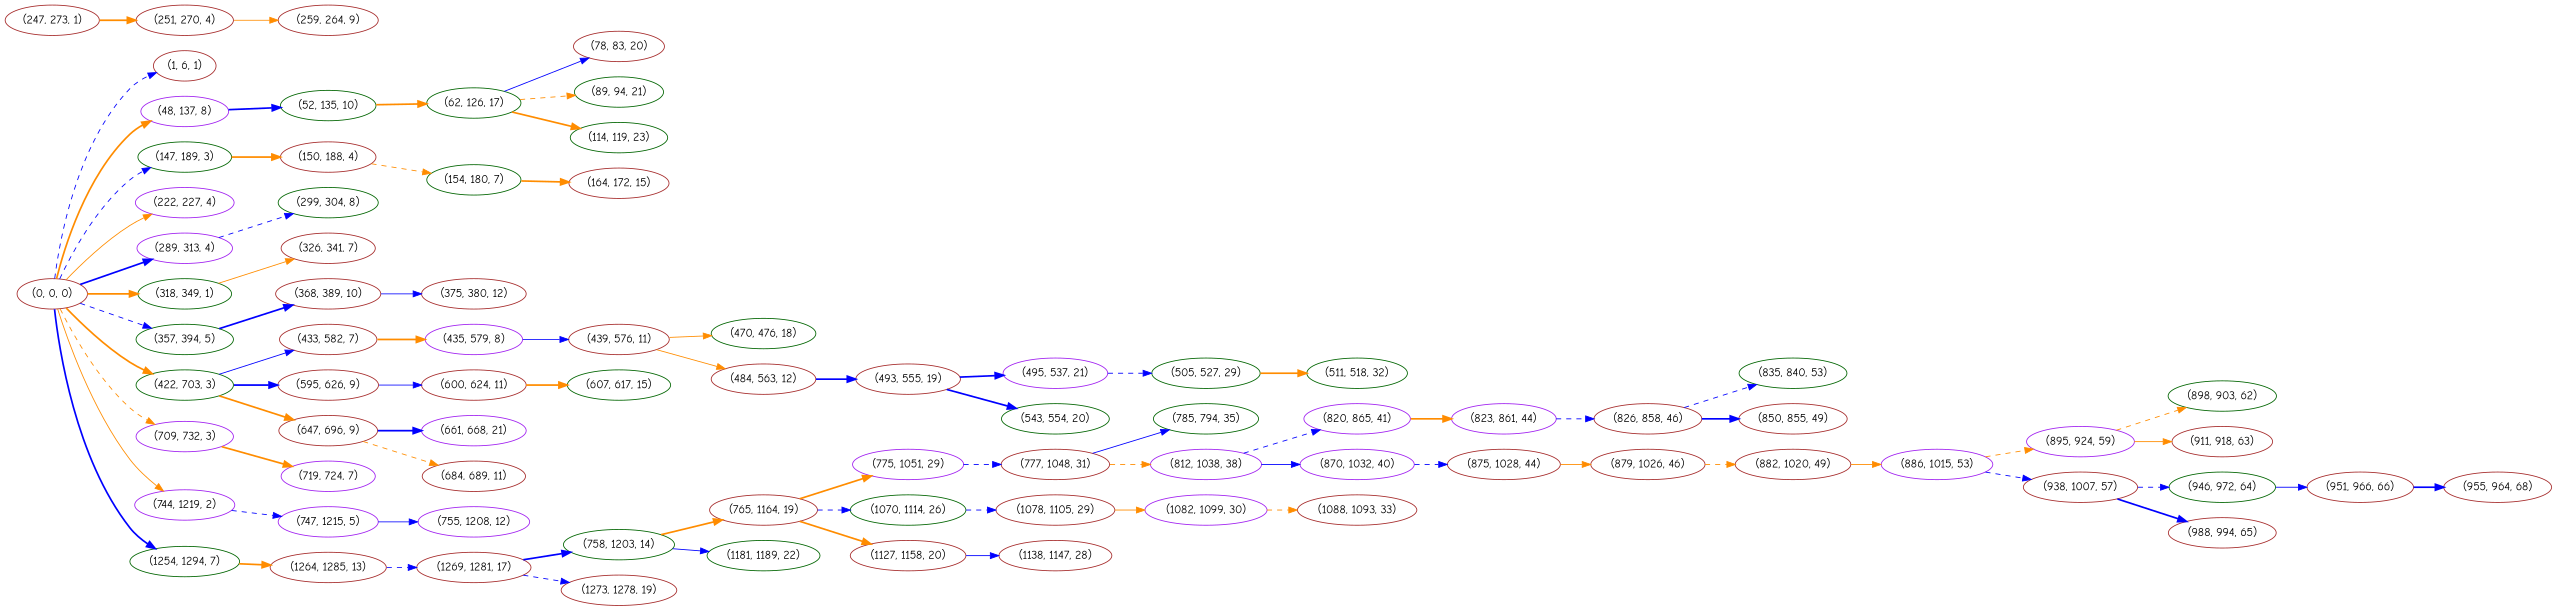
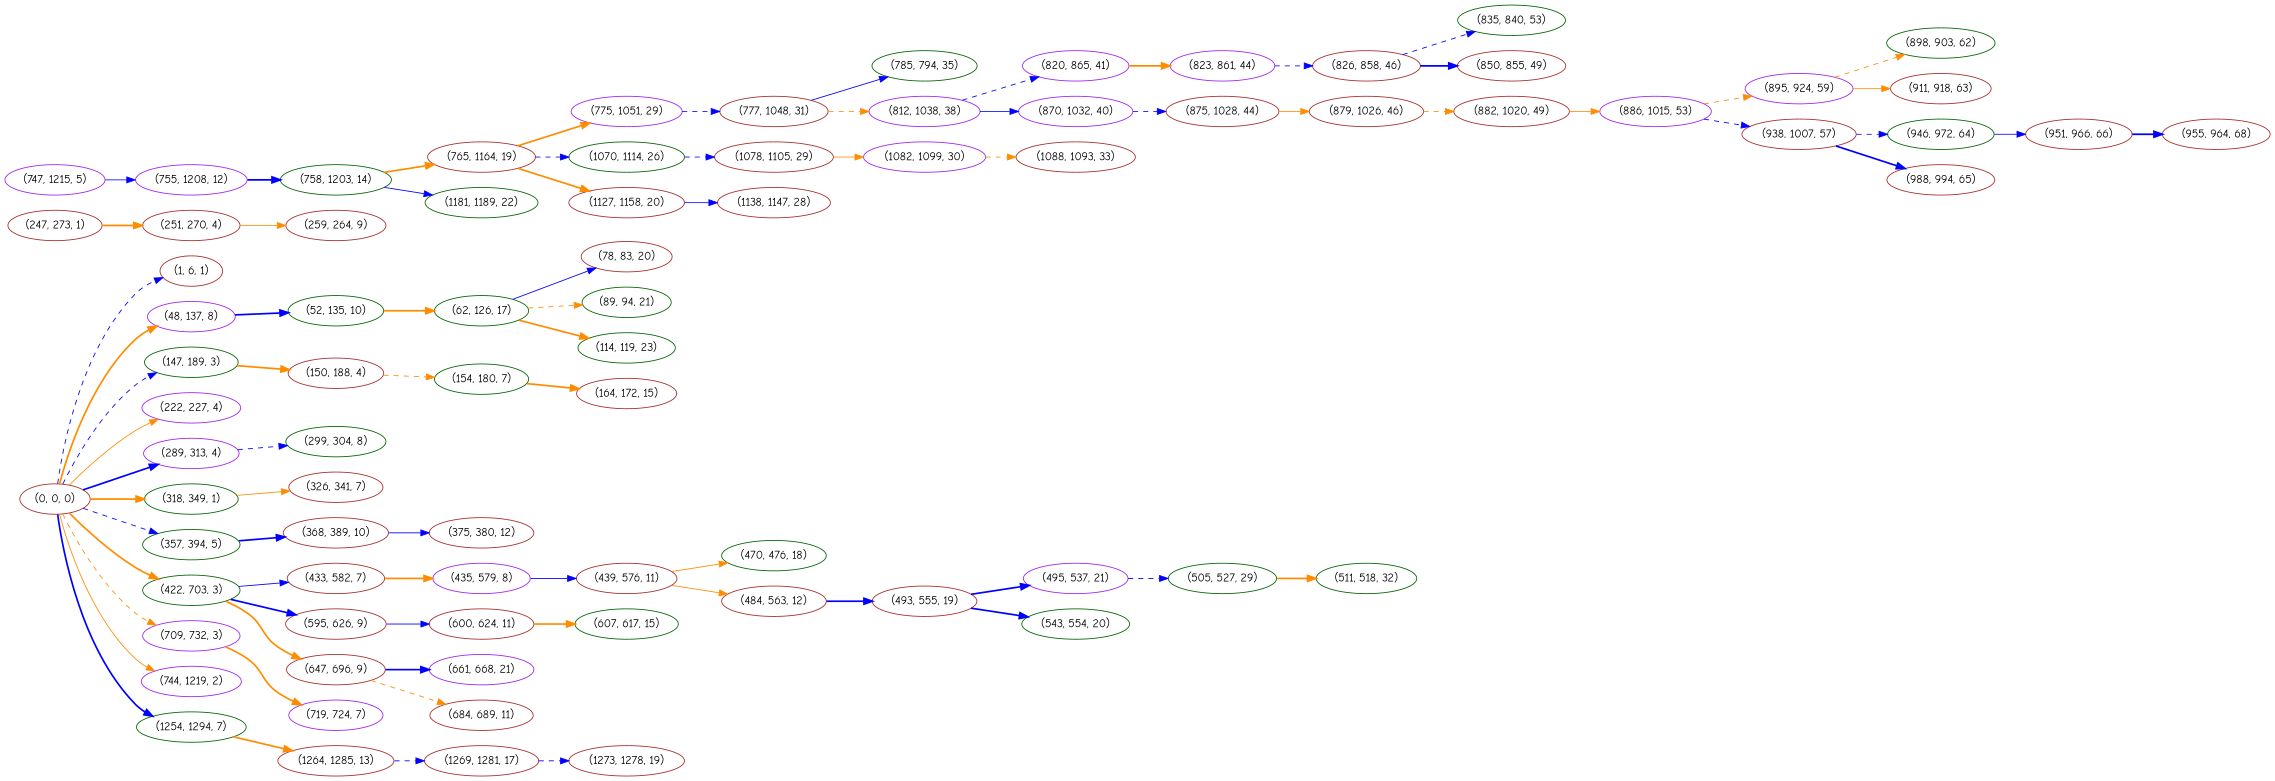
(252, 513) -> none
(543, 557) -> (260, 180)
